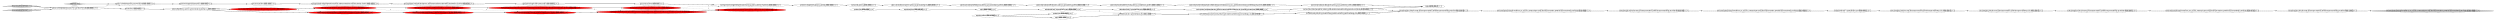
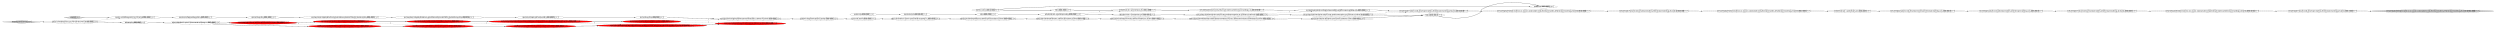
(22, 6) -> none
none -> (1484, 8)
